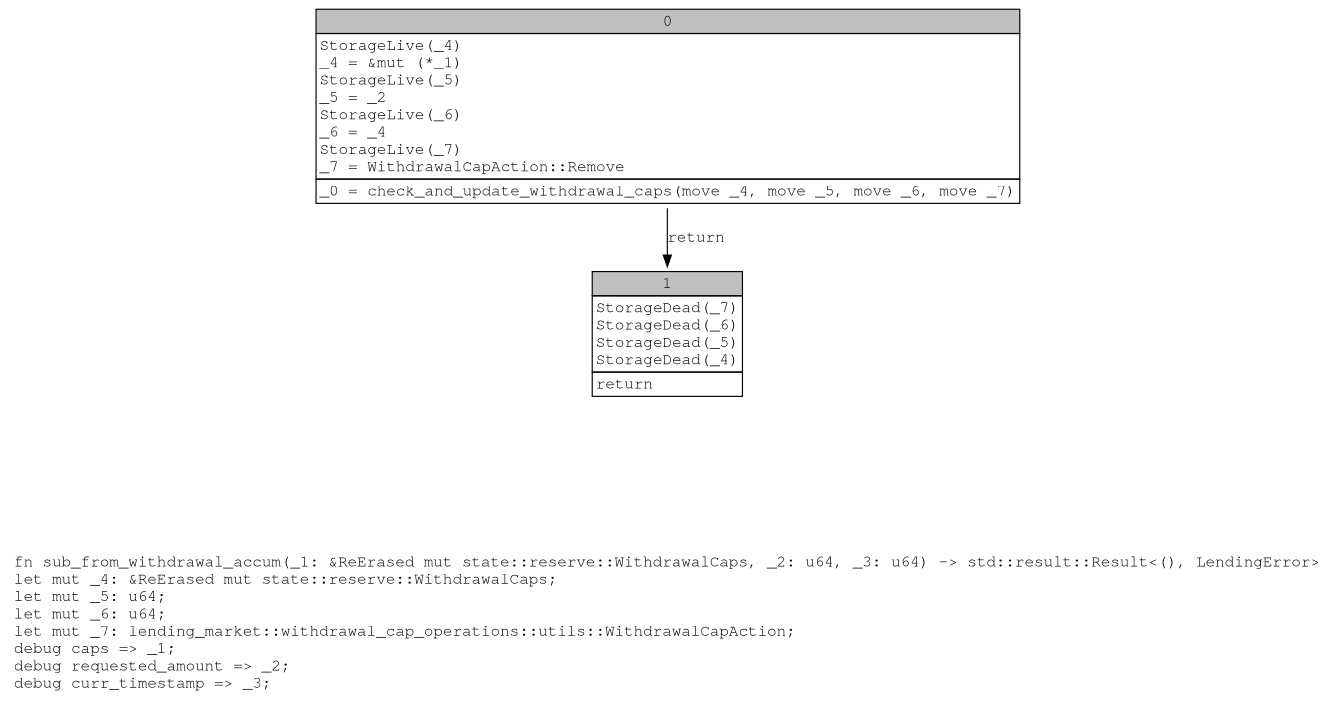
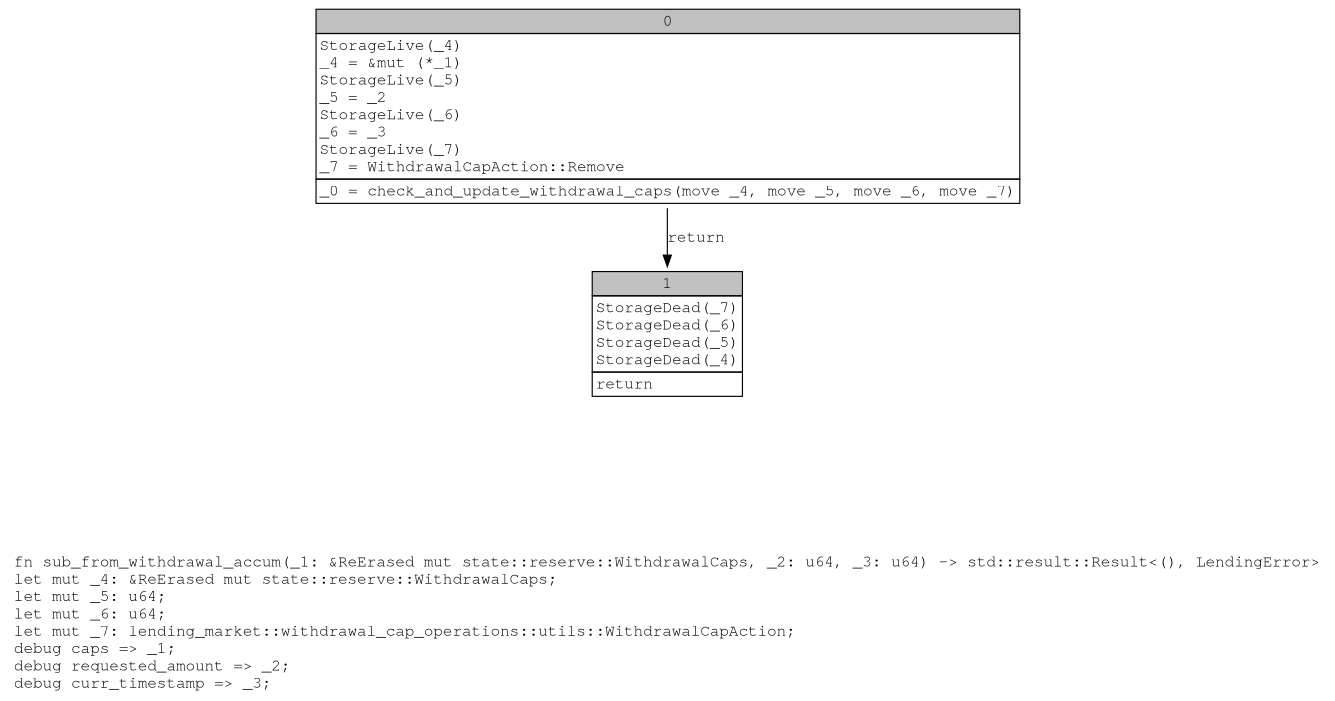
(353, 132) -> (353, 132)
